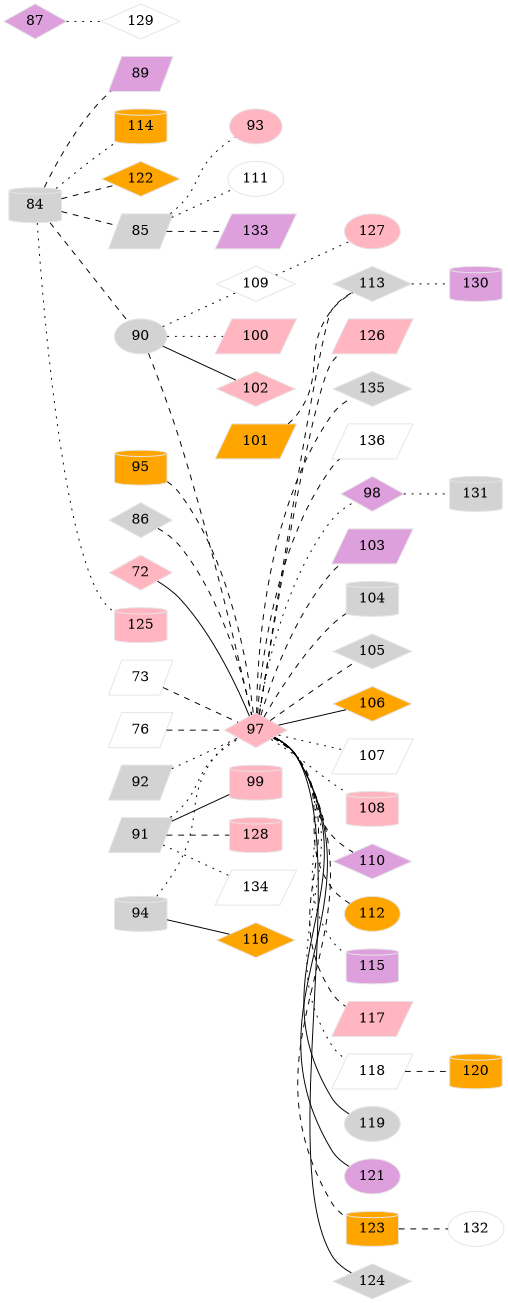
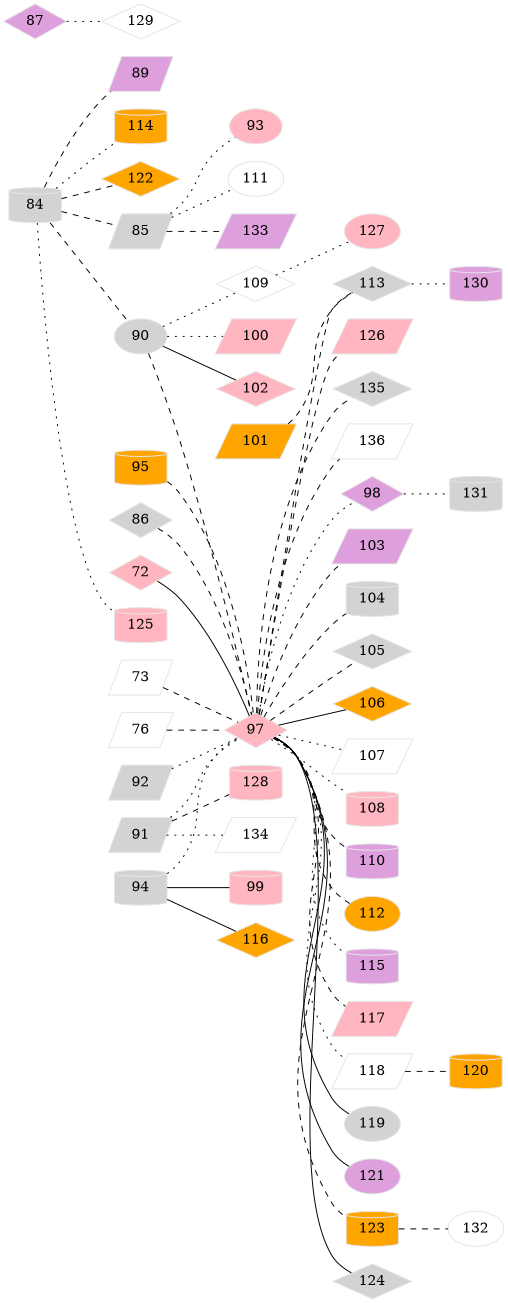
(202, 807) -> (198, 888)
(372, 861) -> (372, 861)
